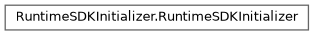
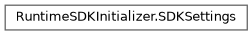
(157, 18) -> (126, 18)
